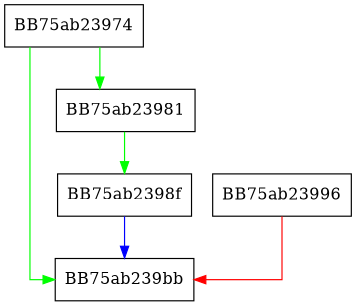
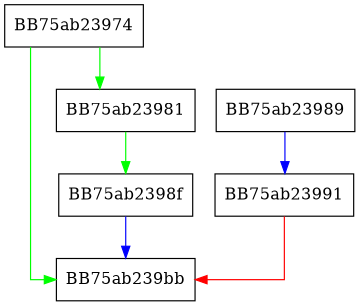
none -> (286, 110)
(282, 195) -> (284, 195)
